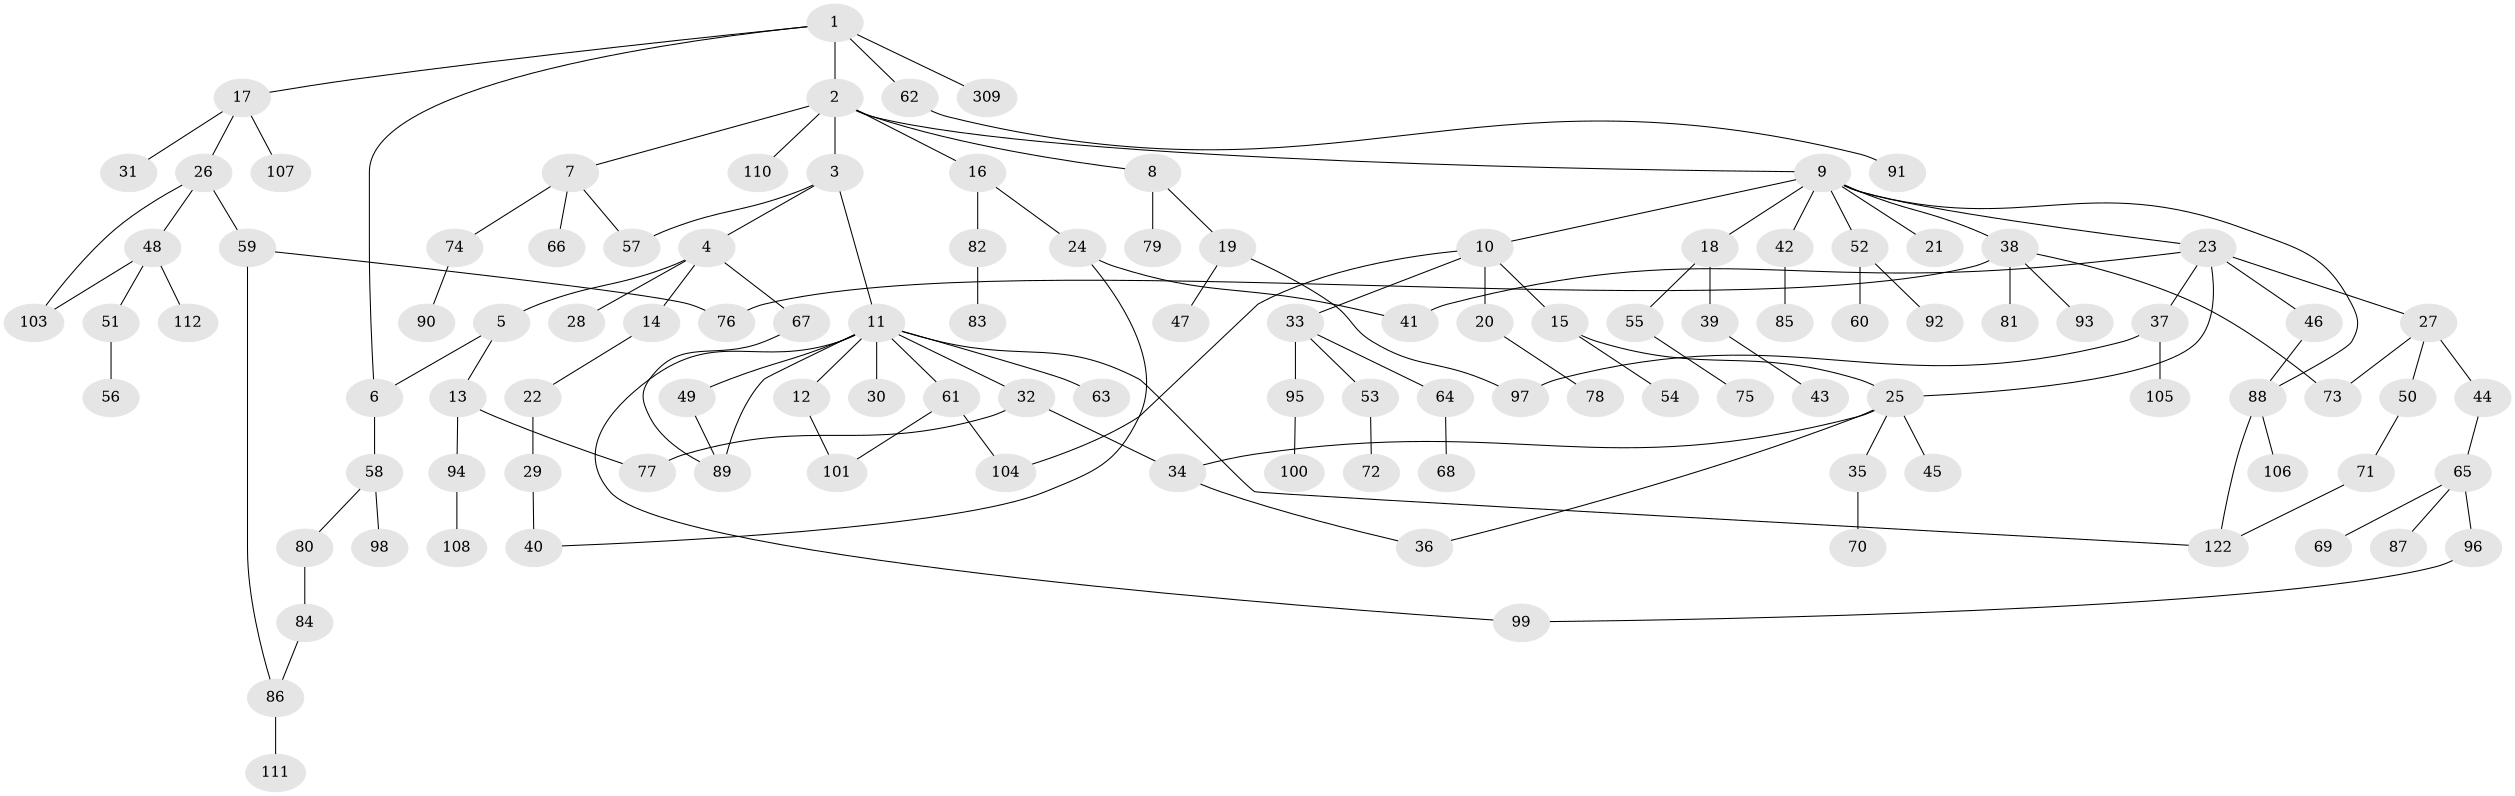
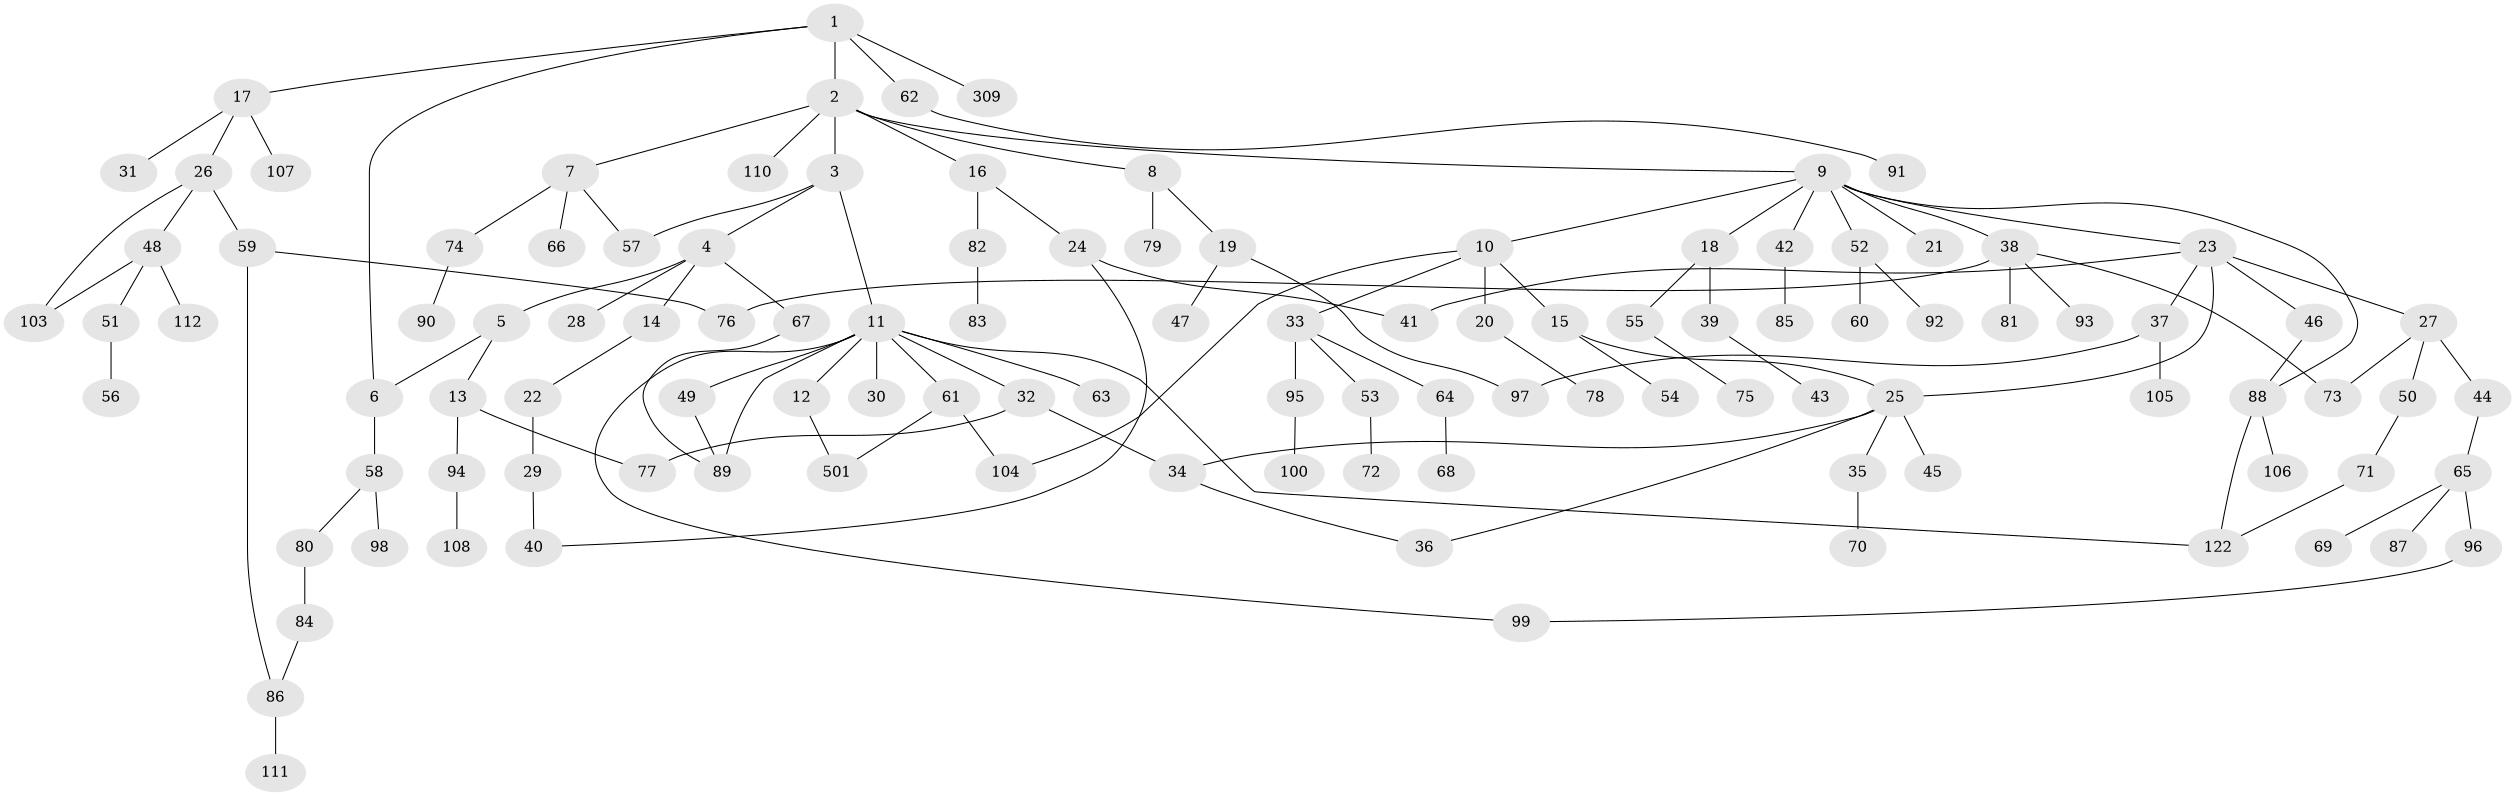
(837, 473) -> (837, 473)
